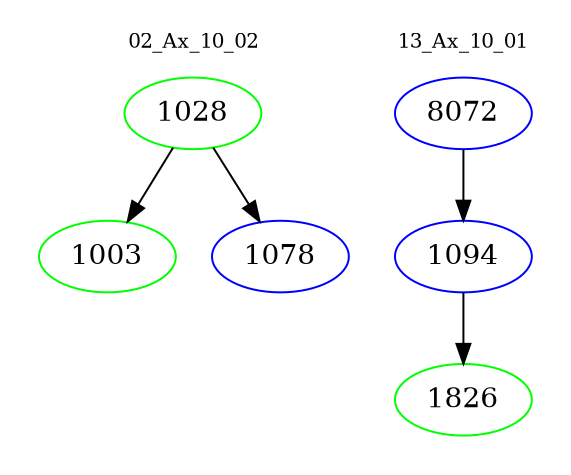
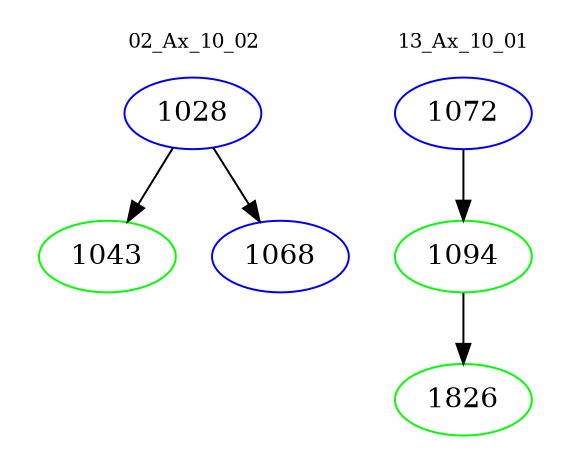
(193, 113) -> (193, 113)
(463, 113) -> (463, 113)
(107, 257) -> (107, 257)
(280, 257) -> (280, 257)
(463, 257) -> (463, 257)
